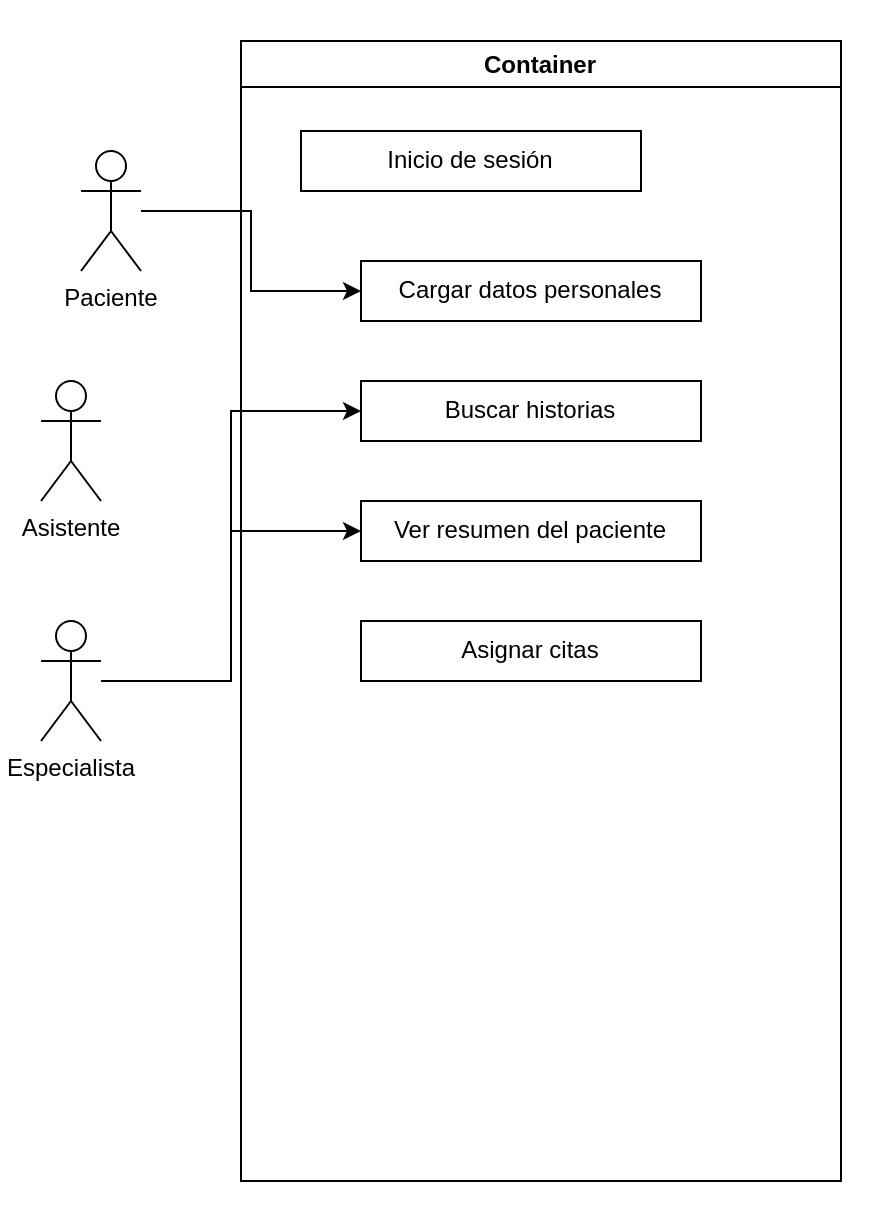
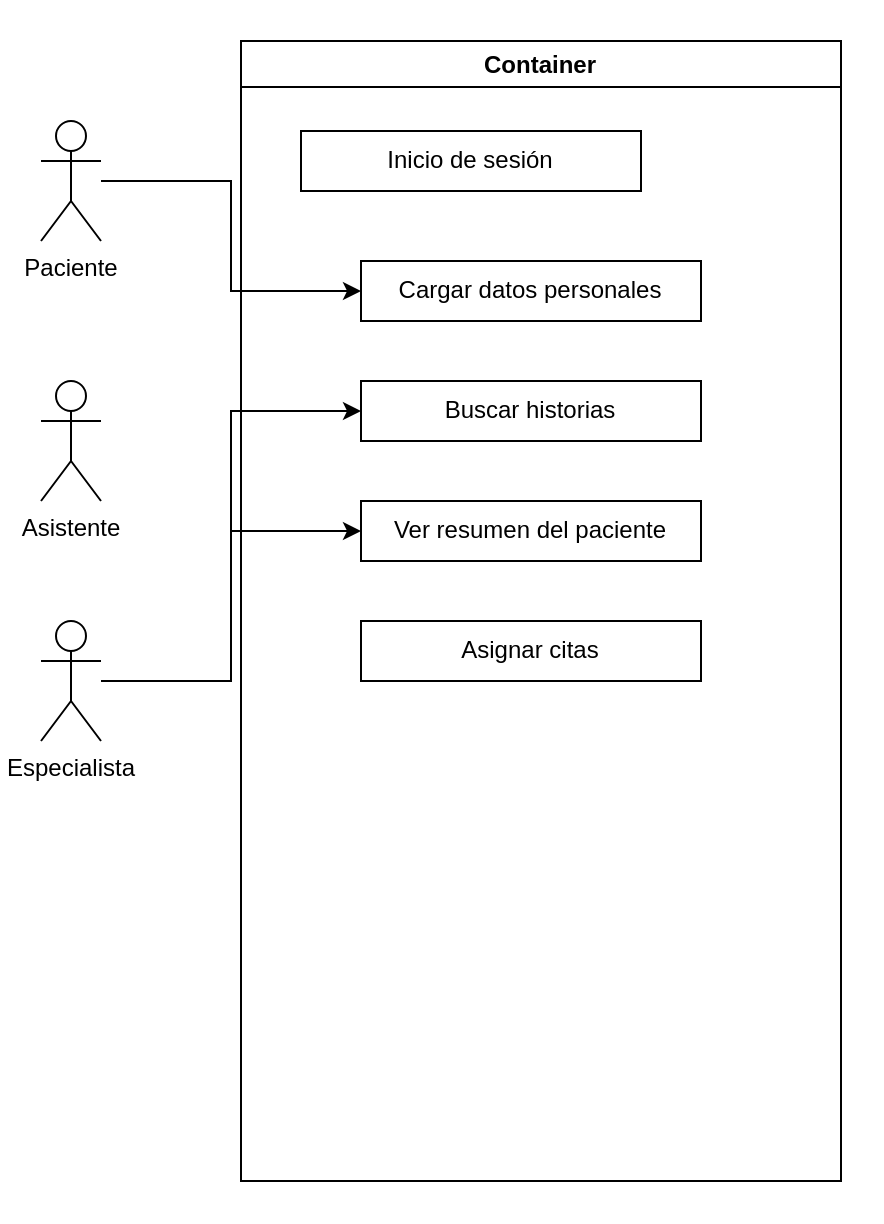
(111, 211) -> (71, 181)
